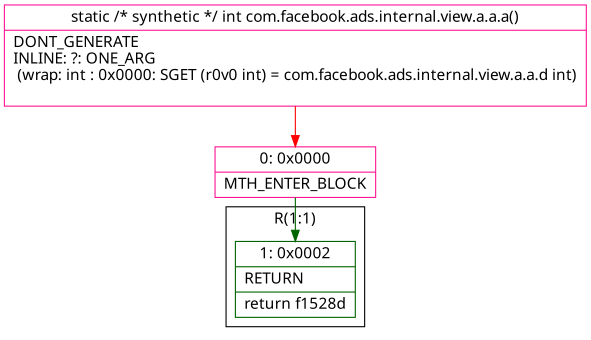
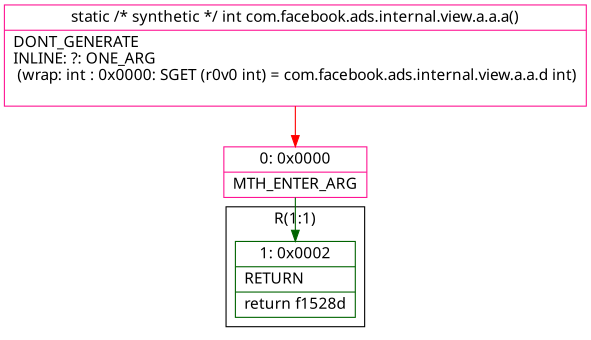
(295, 184) -> (295, 184)
